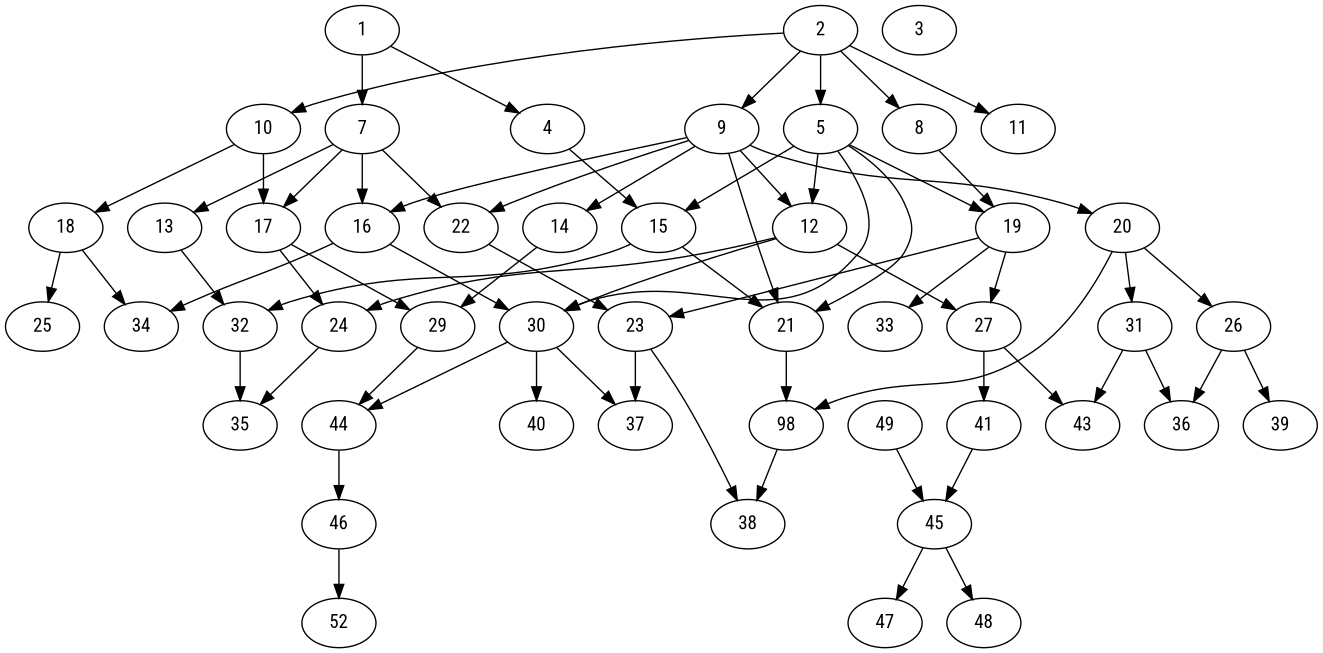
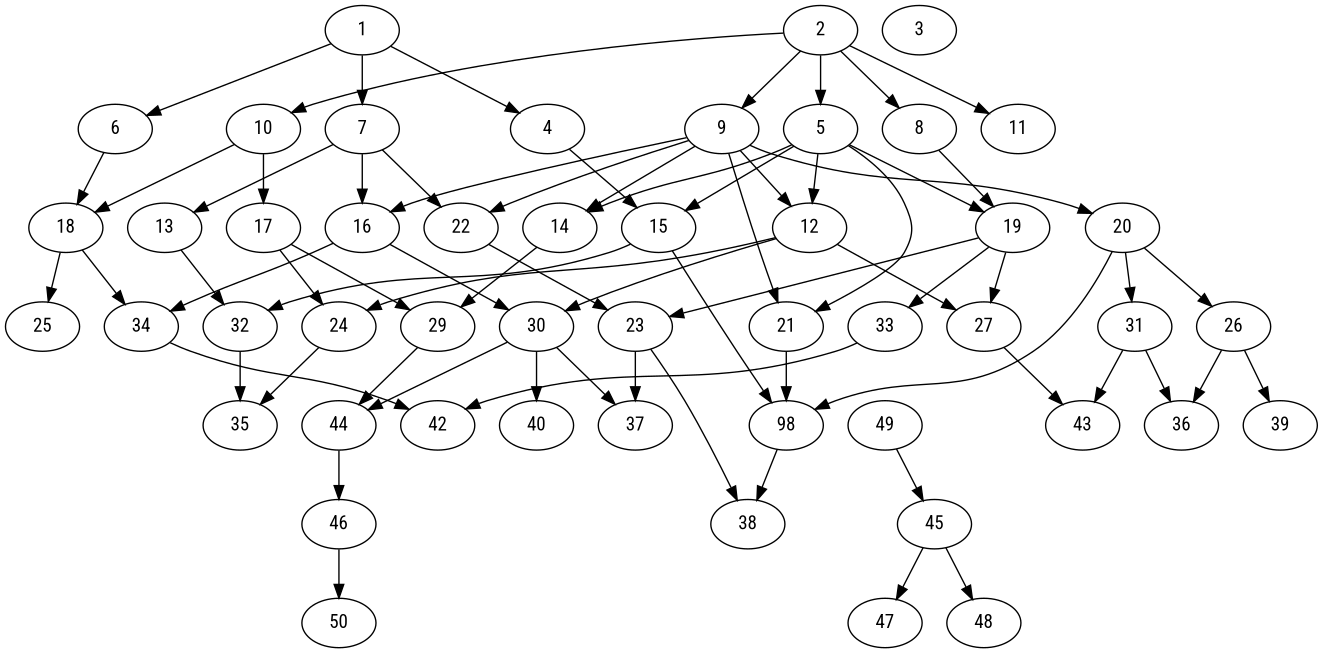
none -> (115, 129)
(318, 173) -> none
(717, 273) -> (717, 321)
(780, 298) -> (697, 177)
none -> (438, 425)
(984, 425) -> none
(339, 623) -> (339, 623)
